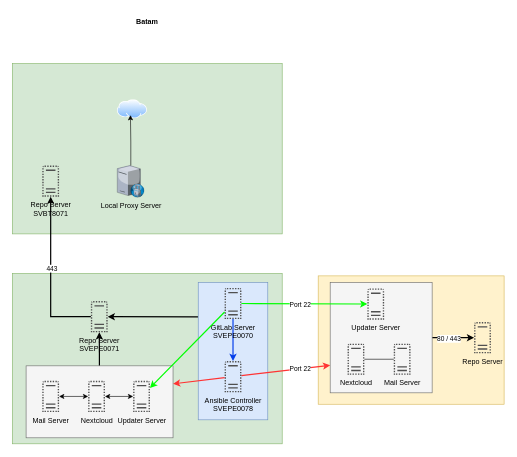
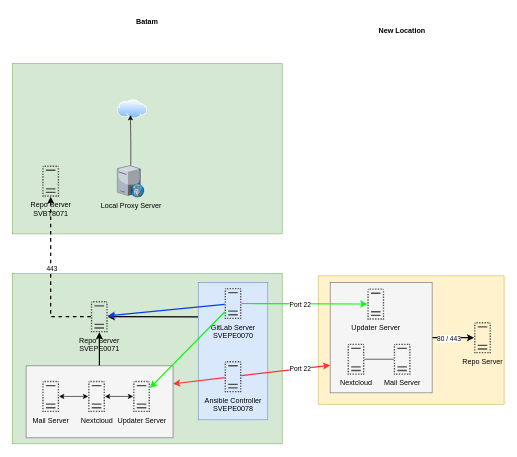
none -> (402, 30)
(51, 279) -> (51, 279)
(233, 337) -> (173, 309)
